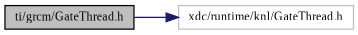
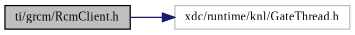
(69, 17) -> (68, 17)
